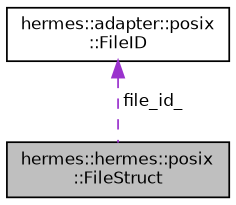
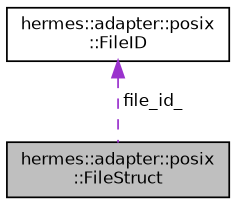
(118, 170) -> (118, 170)
